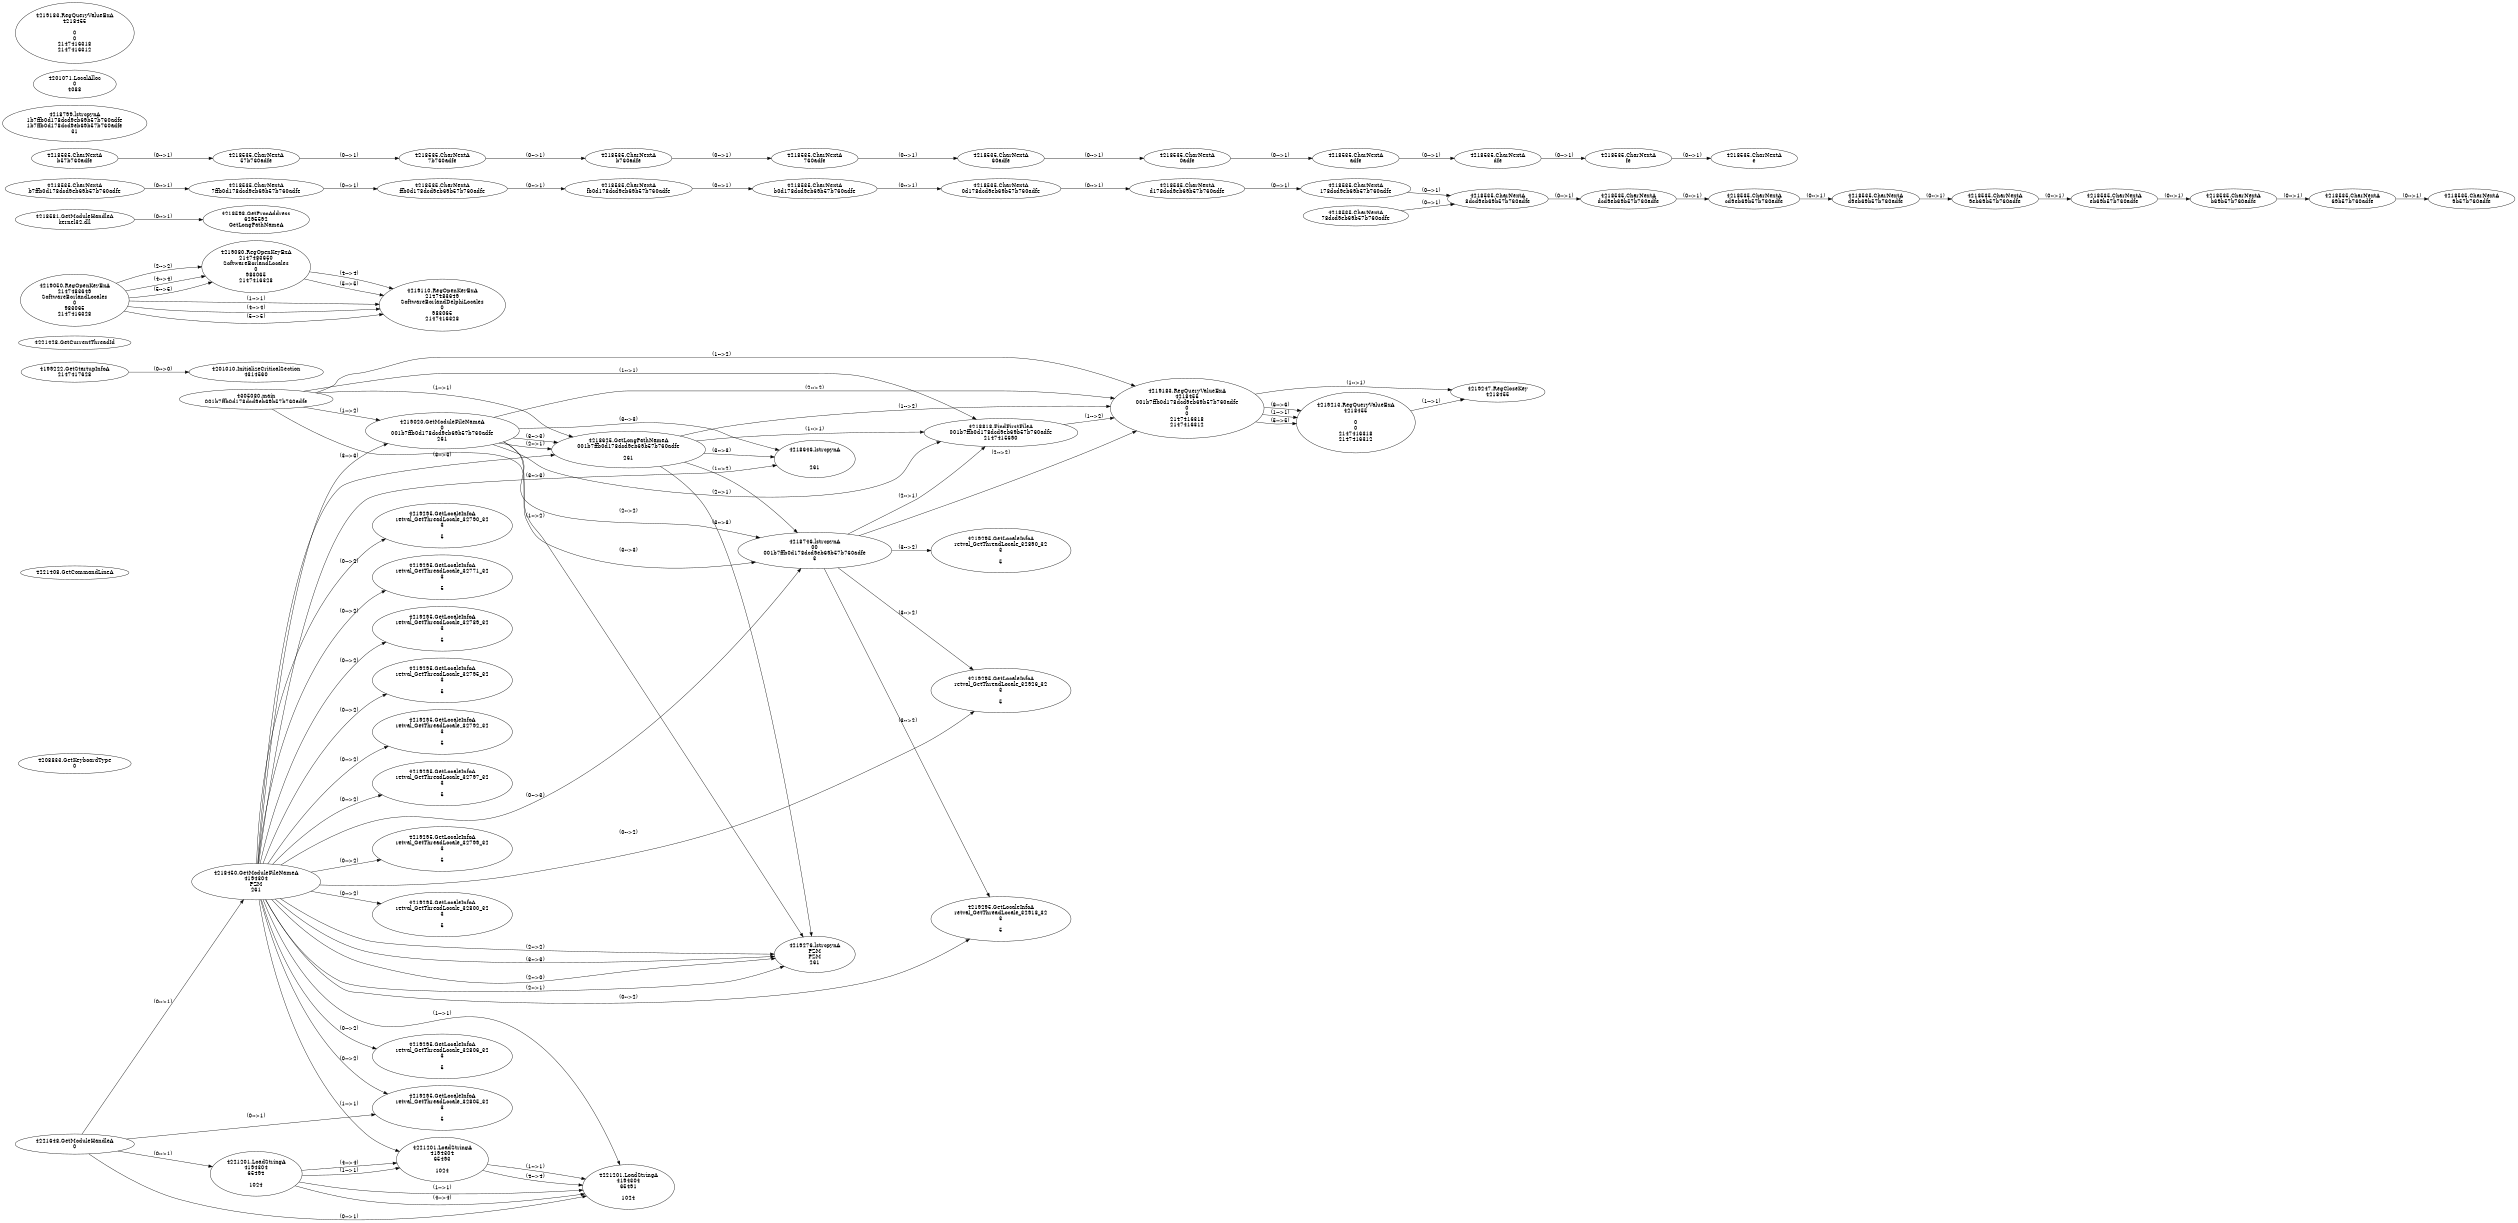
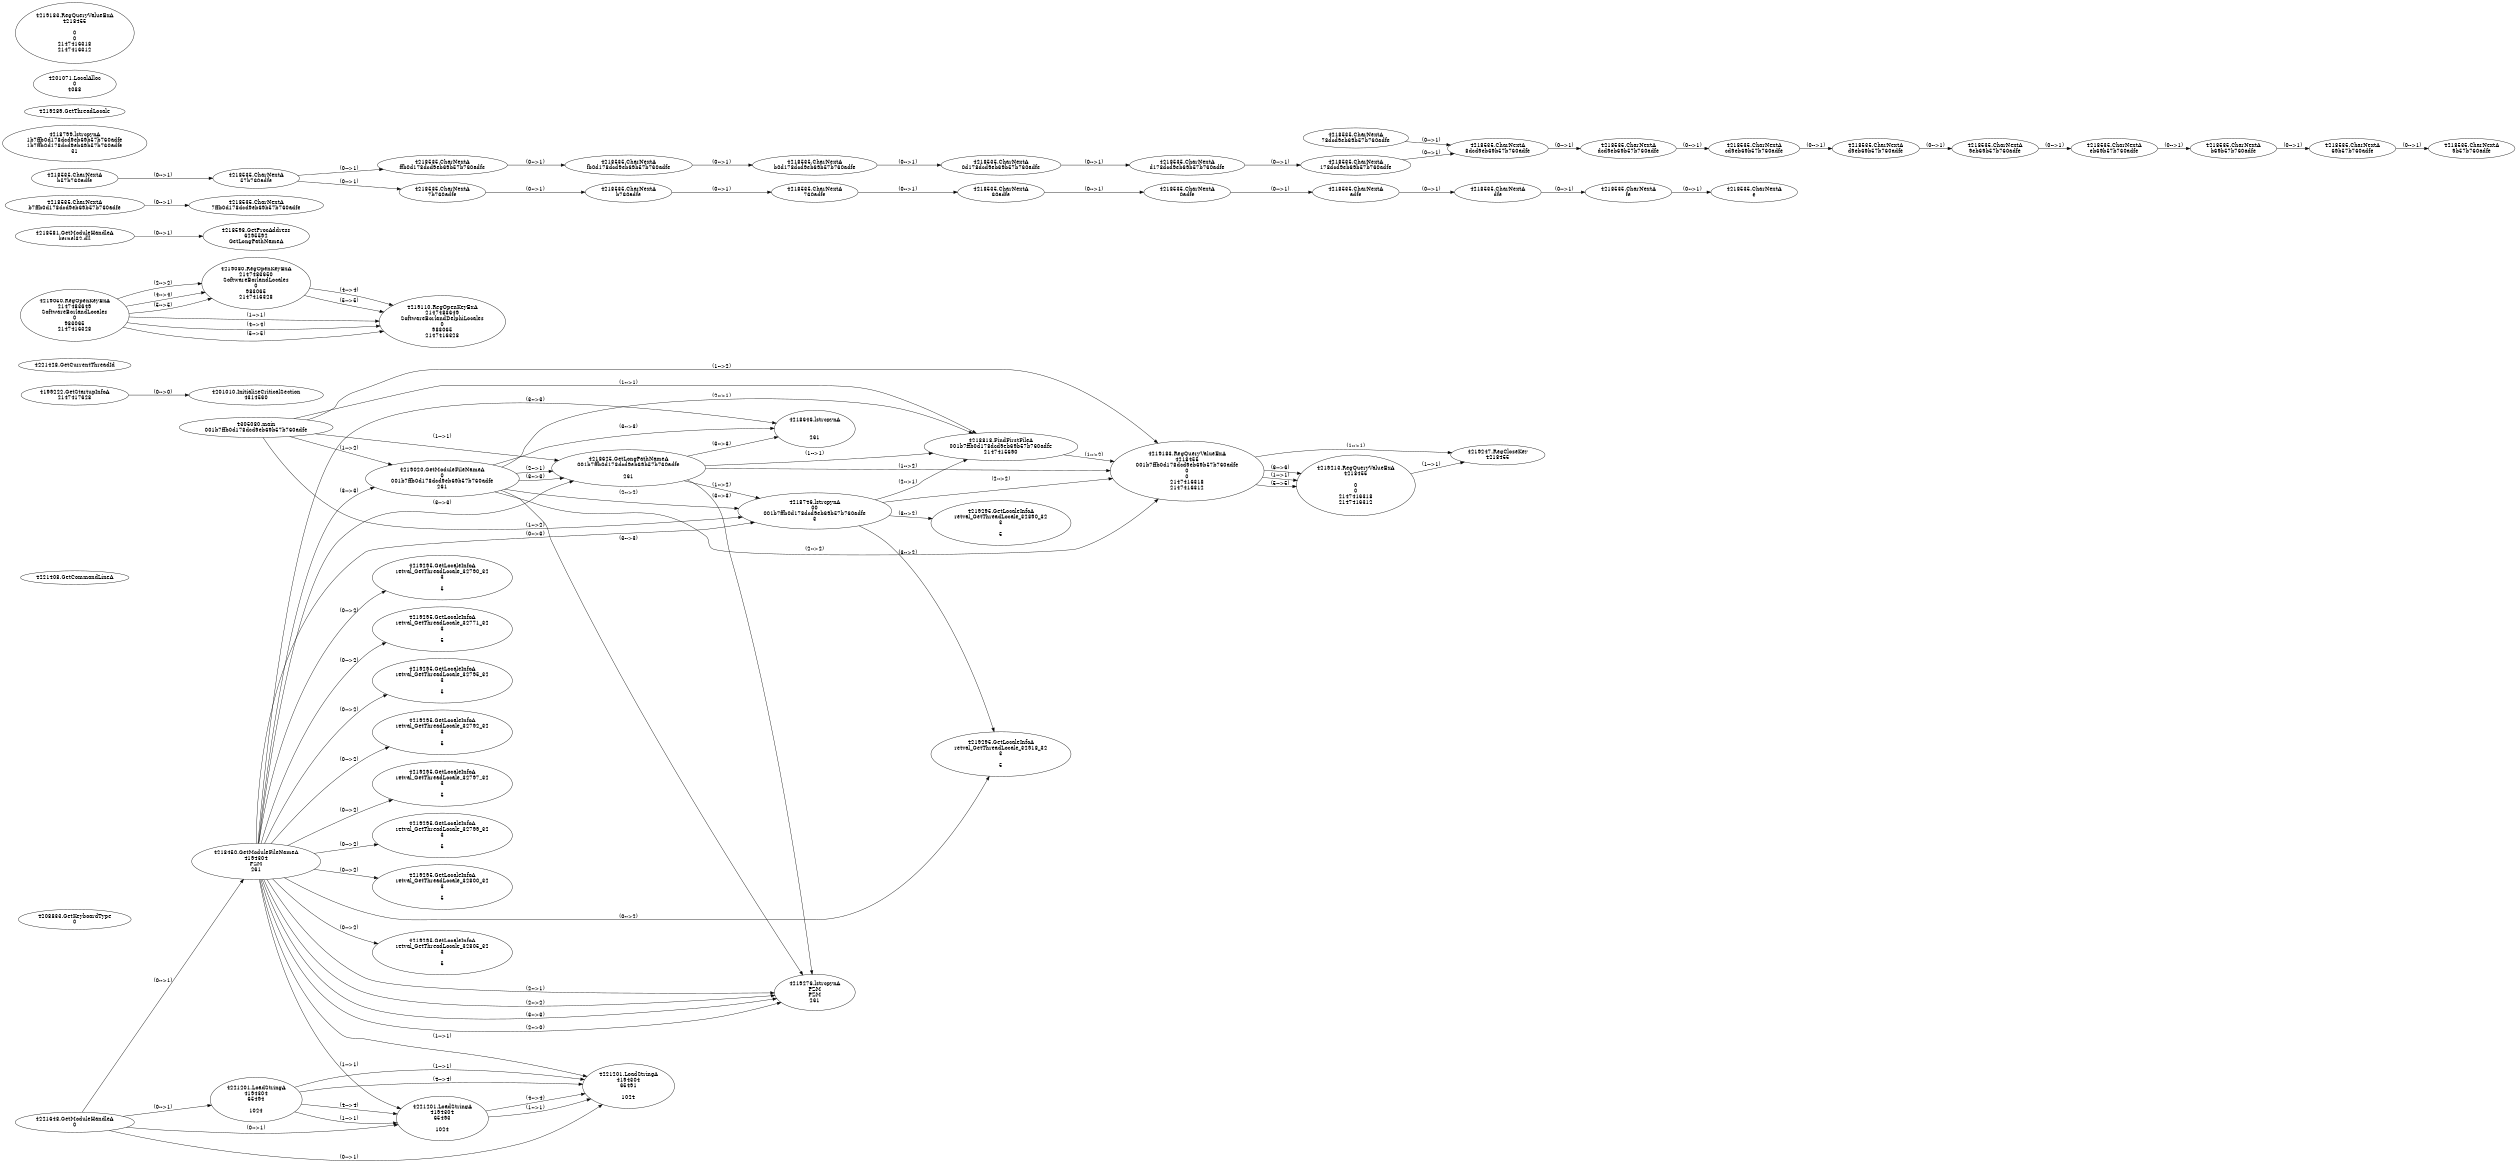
none -> (75, 112)
(349, 189) -> (339, 172)
(442, 629) -> none
(1001, 691) -> none
(442, 1056) -> none
(249, 1127) -> (260, 1133)
